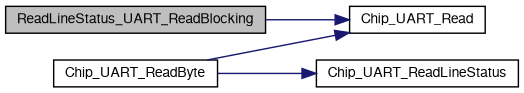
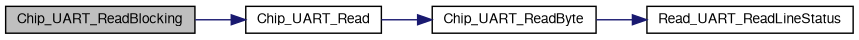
(136, 20) -> (100, 20)
(271, 48) -> (399, 20)
(417, 73) -> (750, 20)
